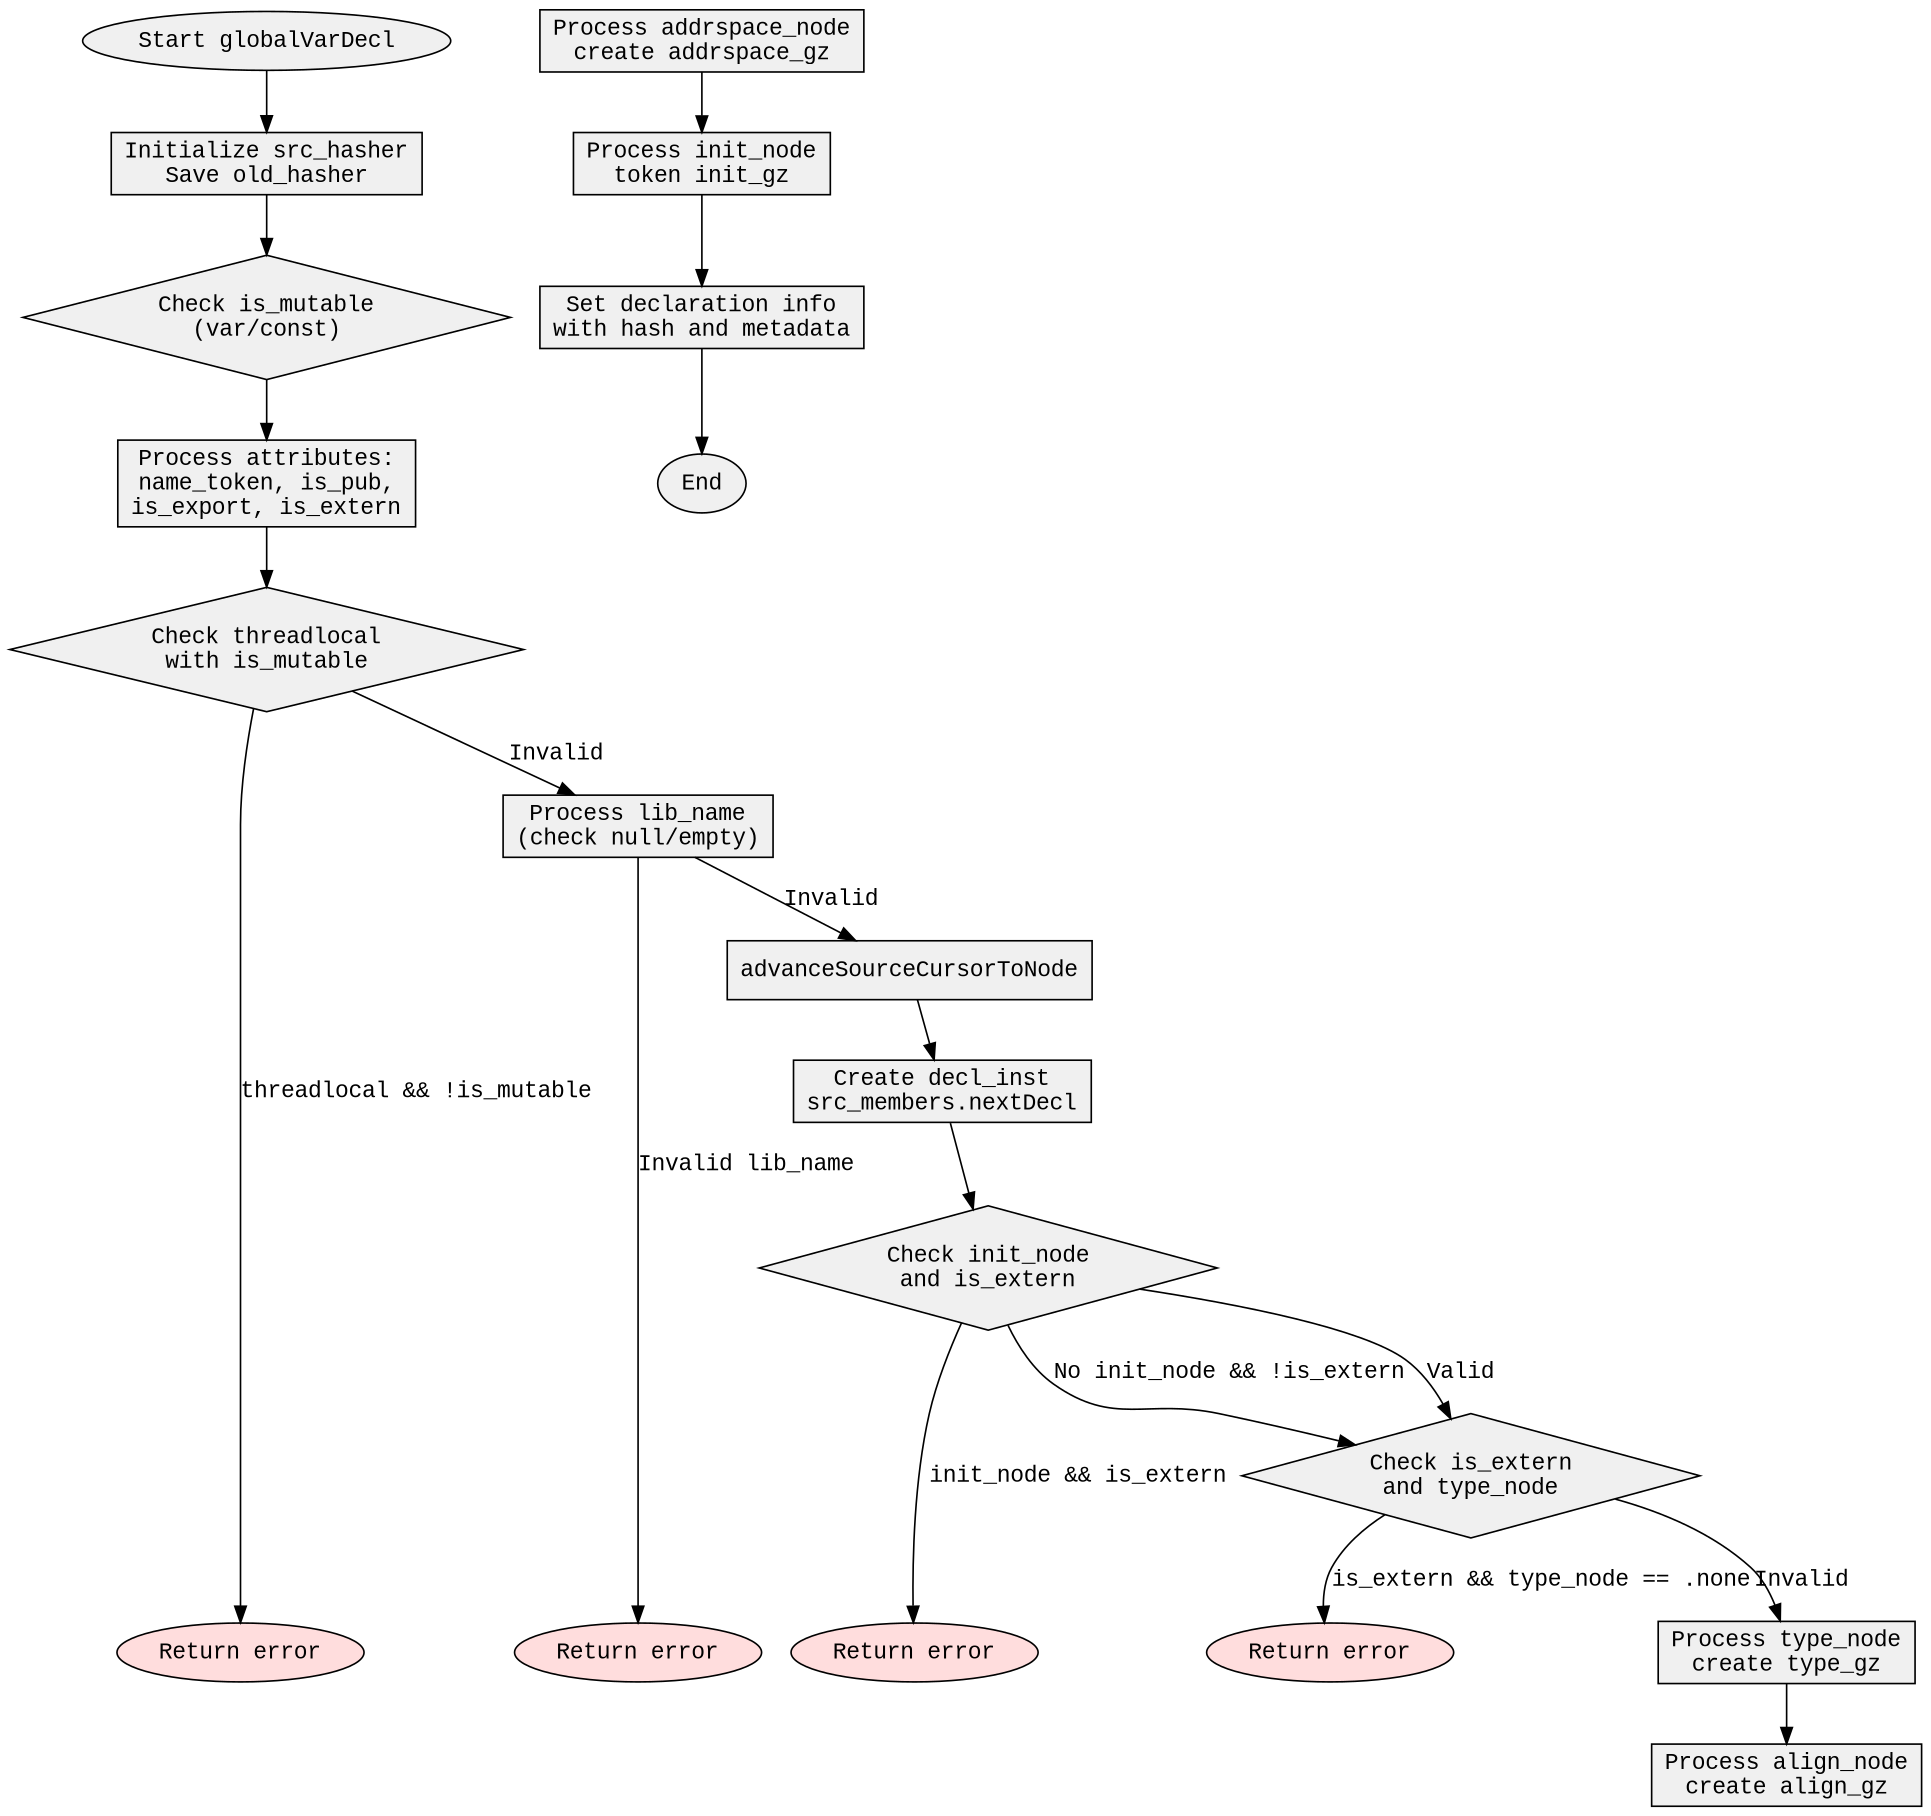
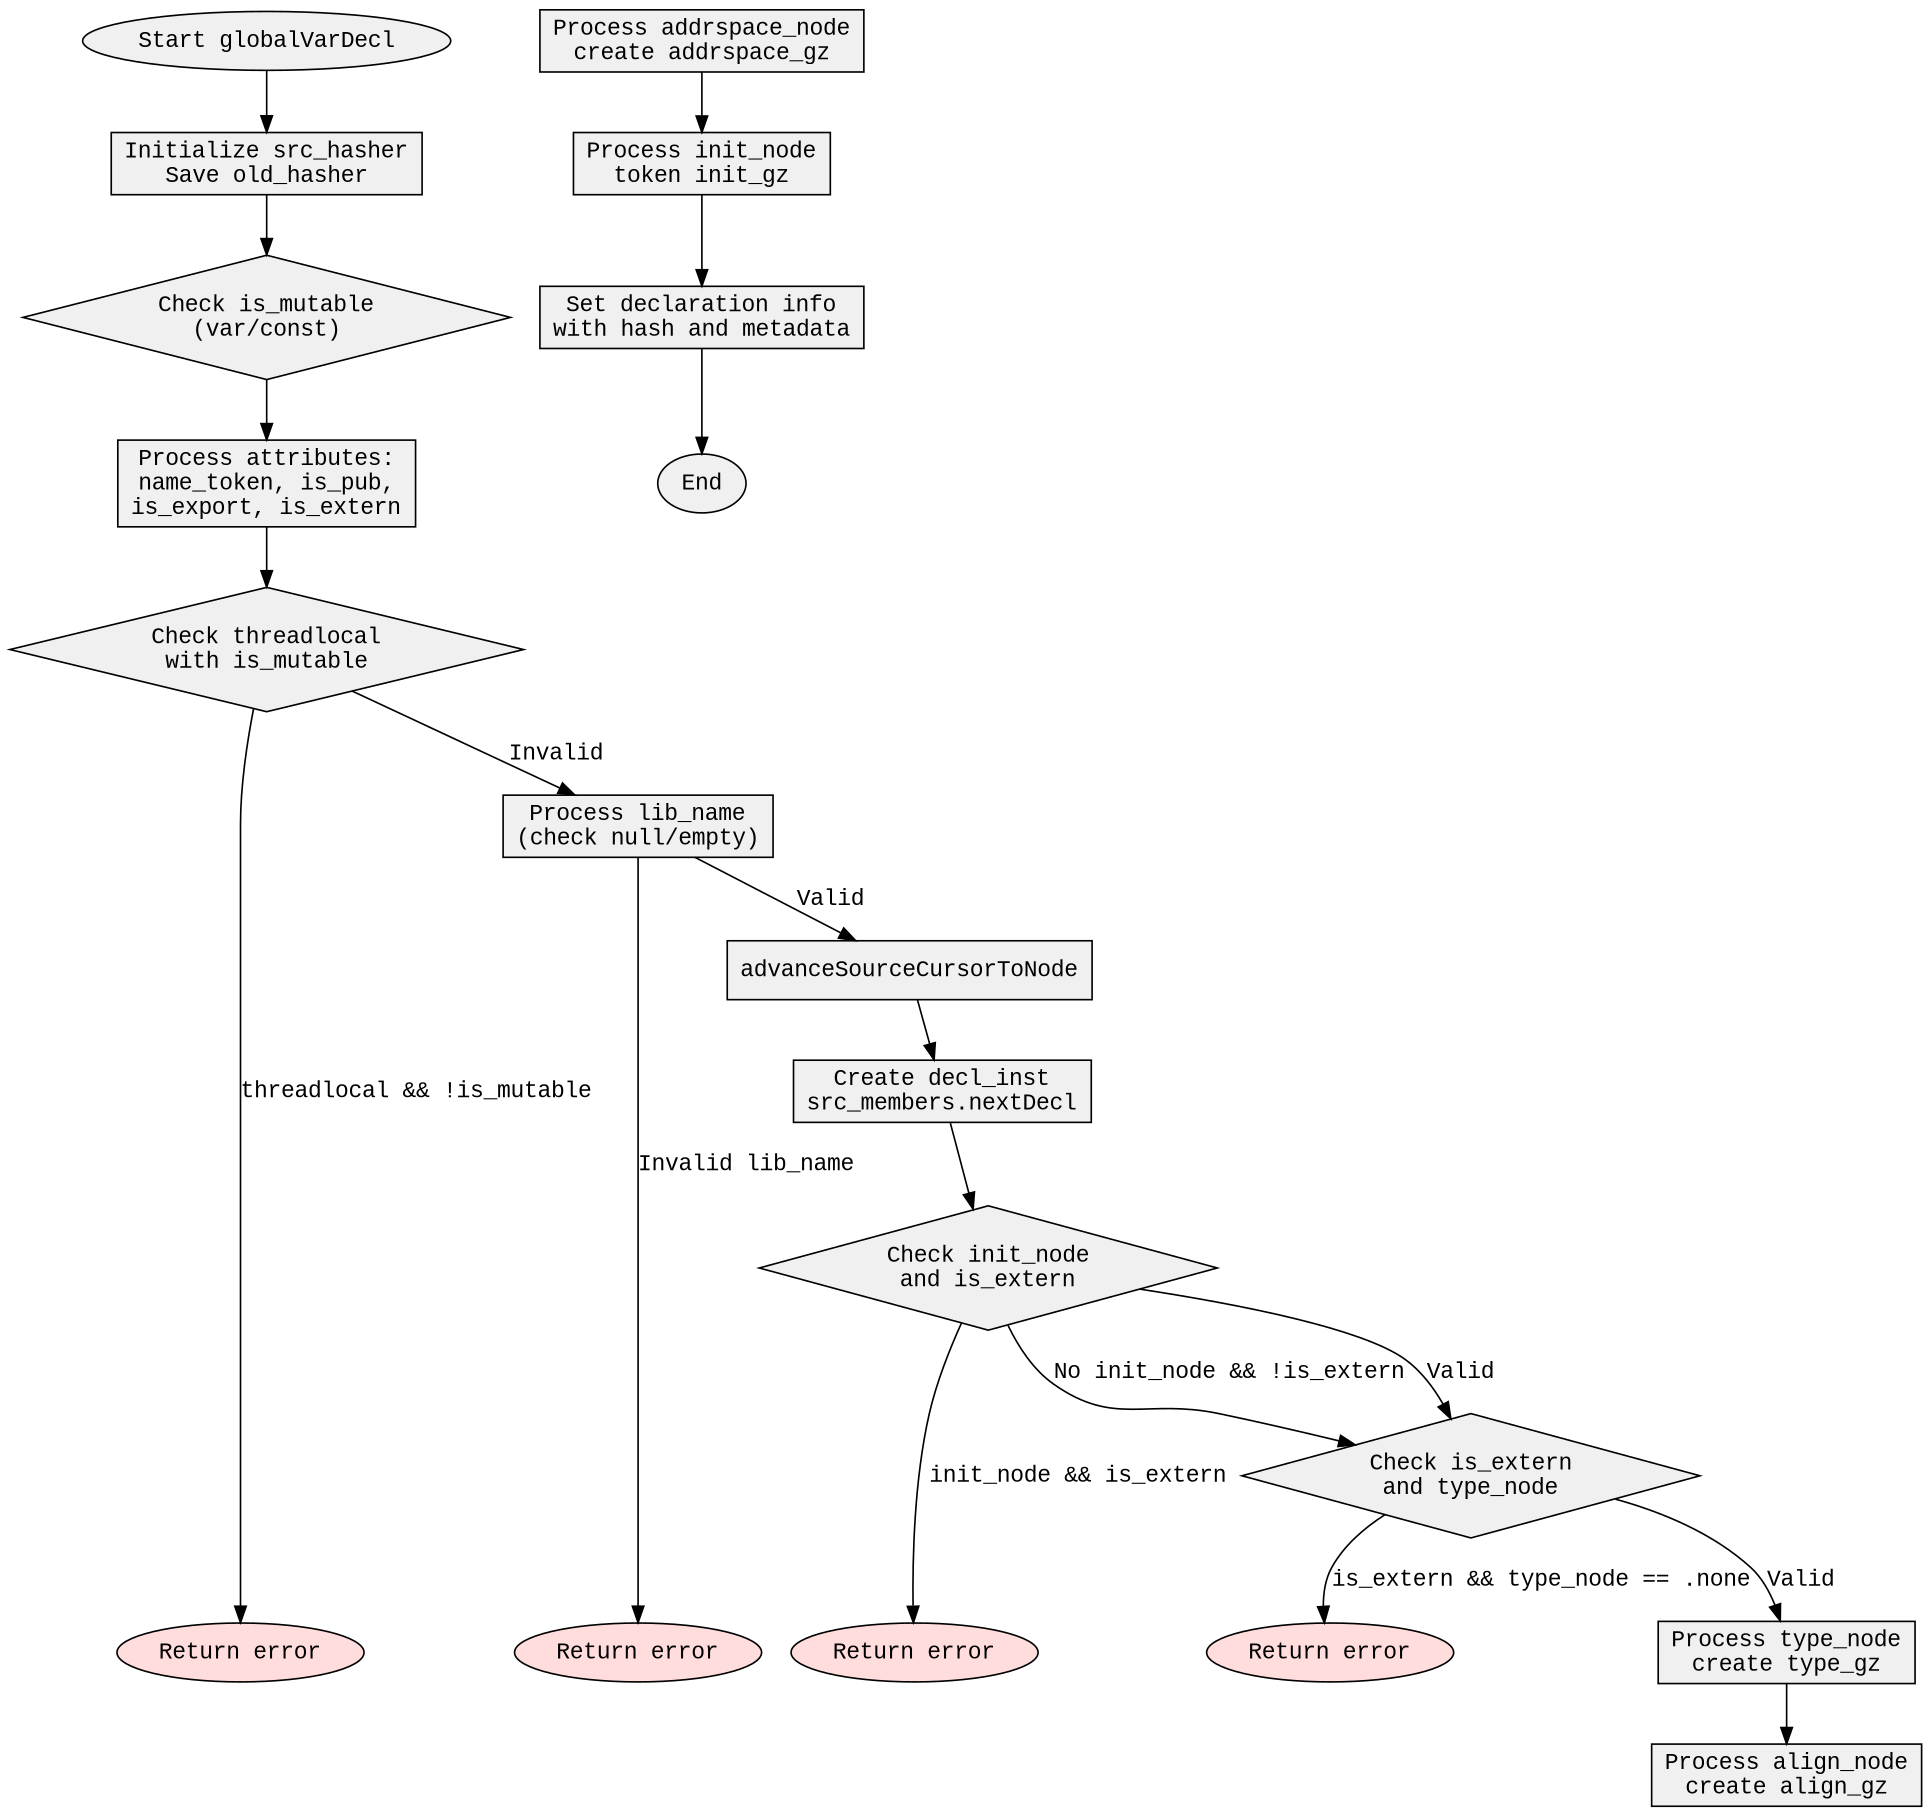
(831, 899) -> (831, 899)
(1801, 1580) -> (1801, 1580)
